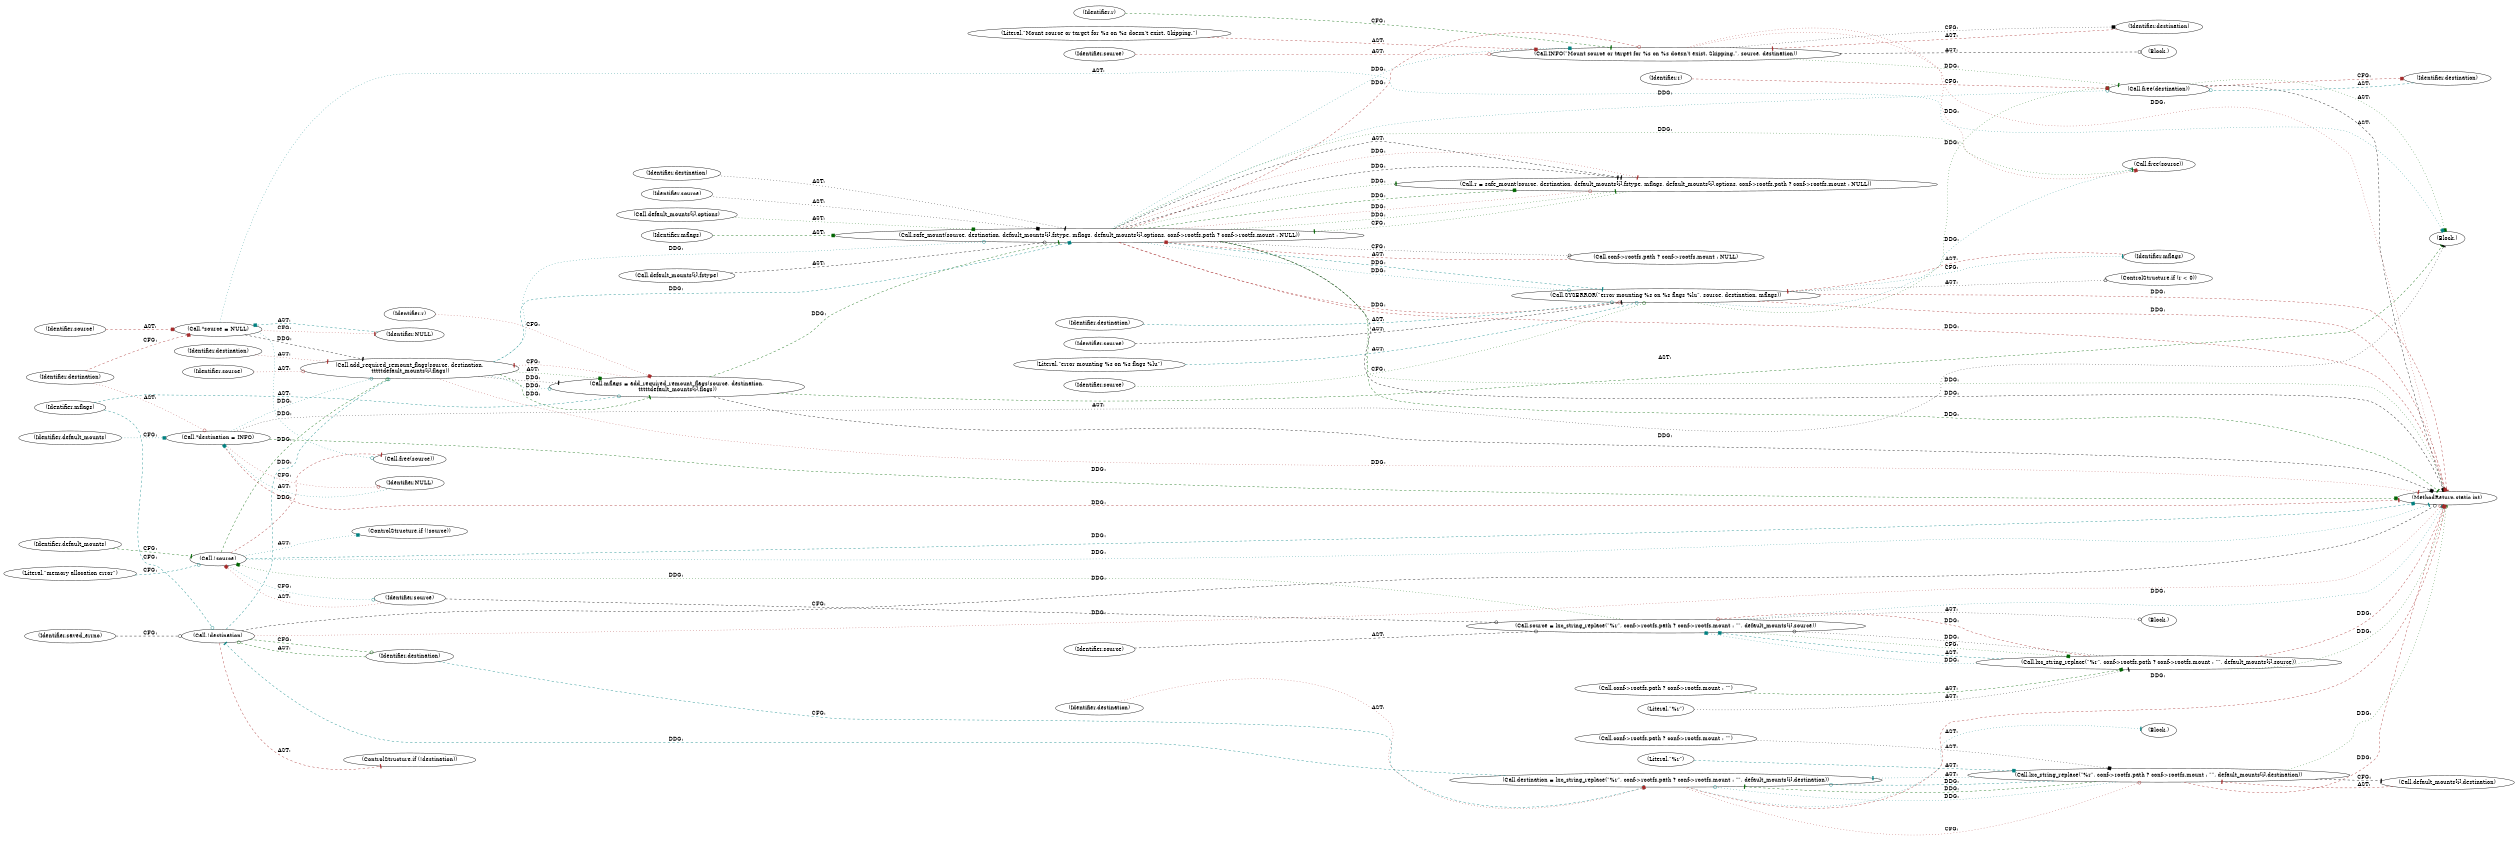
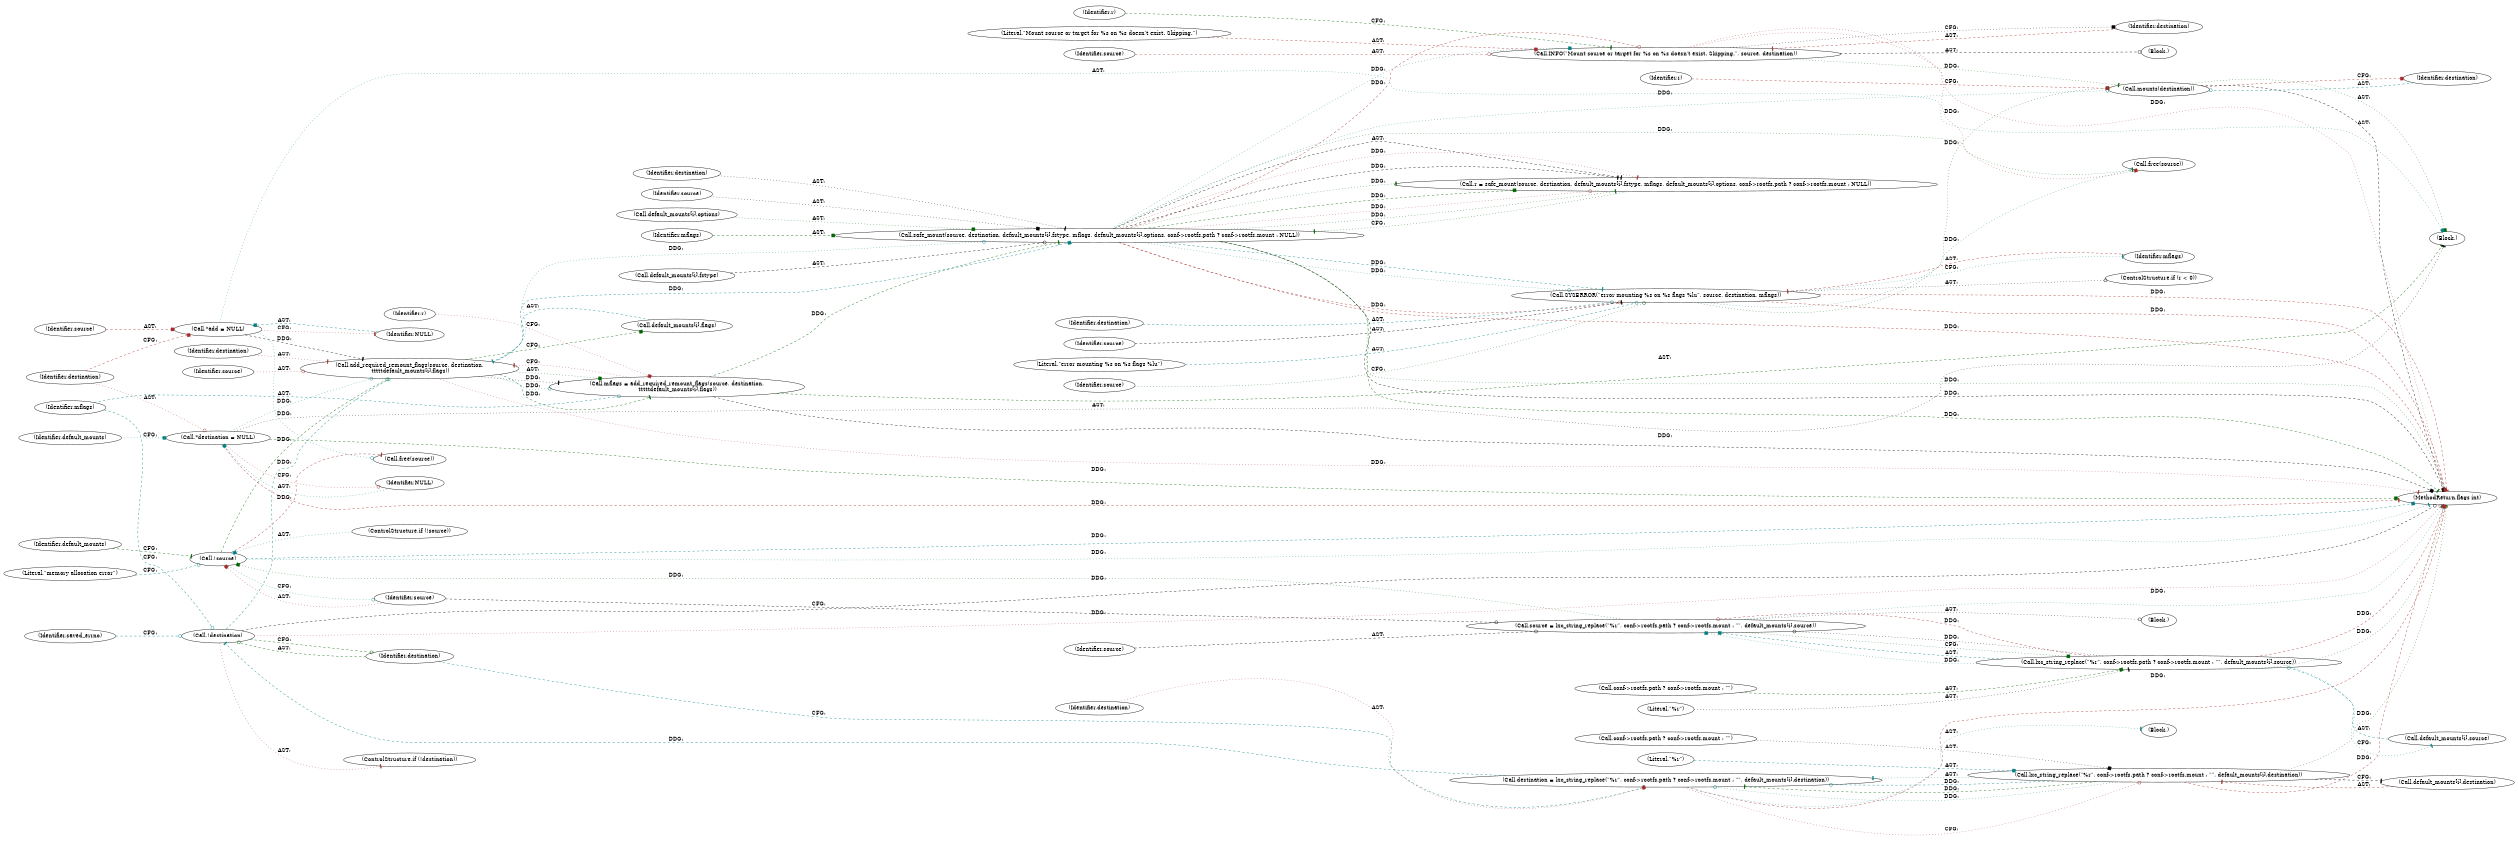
(2159, 89) -> (2159, 89)
(1666, 257) -> none
none -> (677, 326)
(218, 329) -> (218, 329)
(218, 438) -> (218, 438)
(2447, 498) -> (2447, 498)
(299, 544) -> (294, 538)
(147, 636) -> (147, 636)
none -> (2447, 739)
(269, 746) -> (269, 746)
